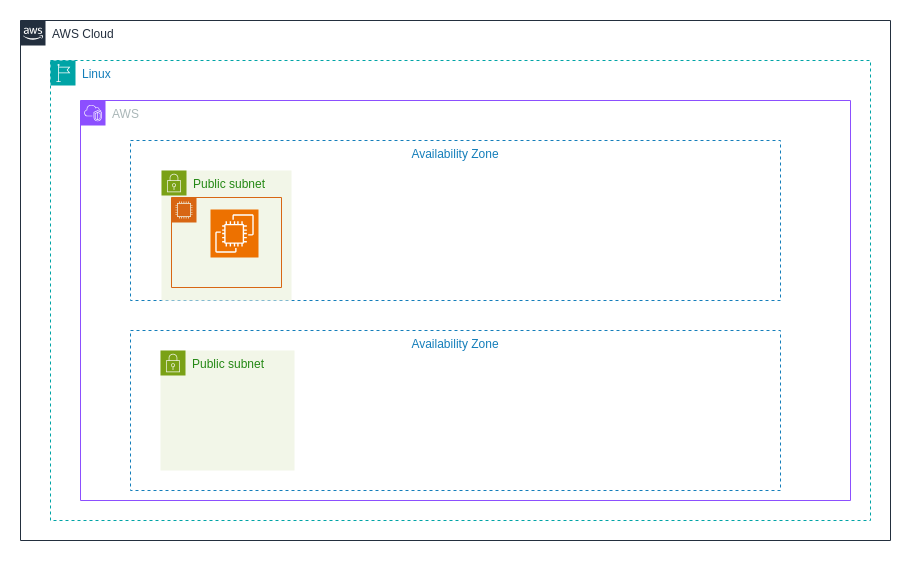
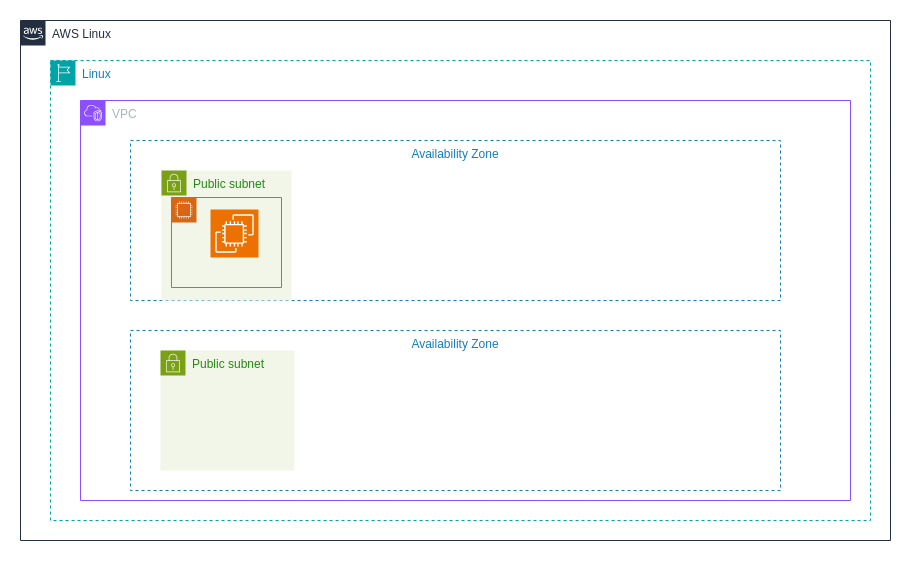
(80, 35) -> (80, 35)
(123, 115) -> (123, 115)
